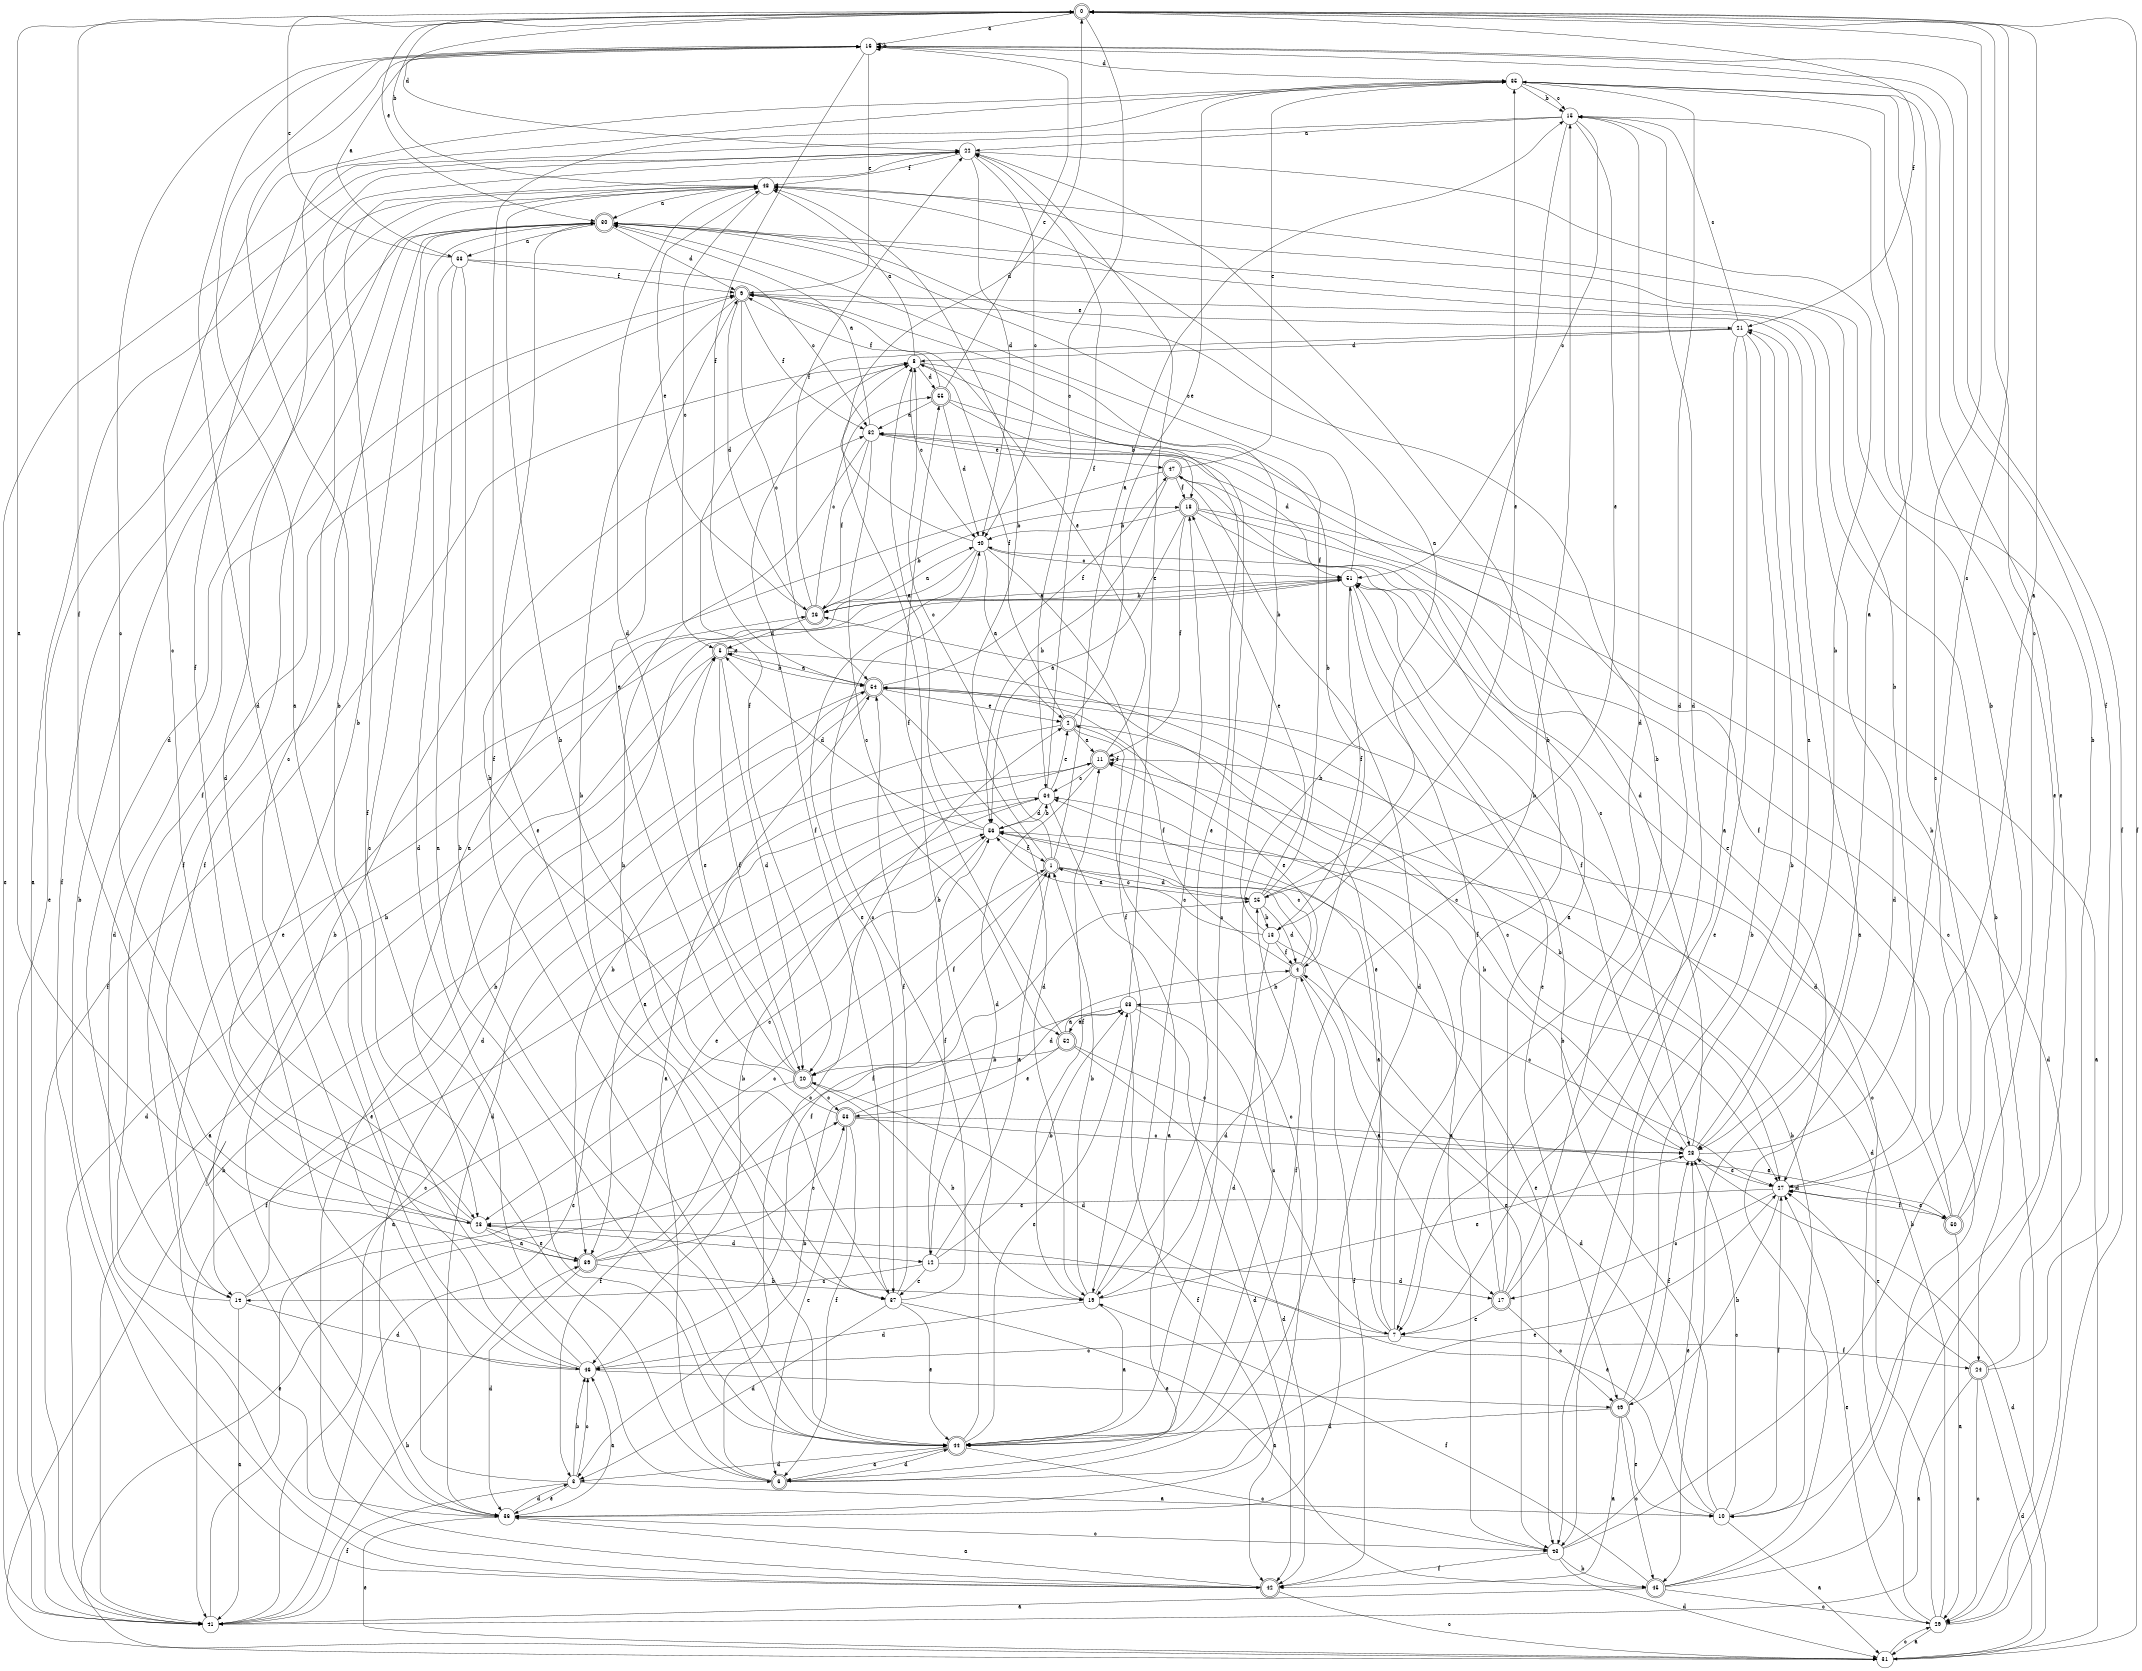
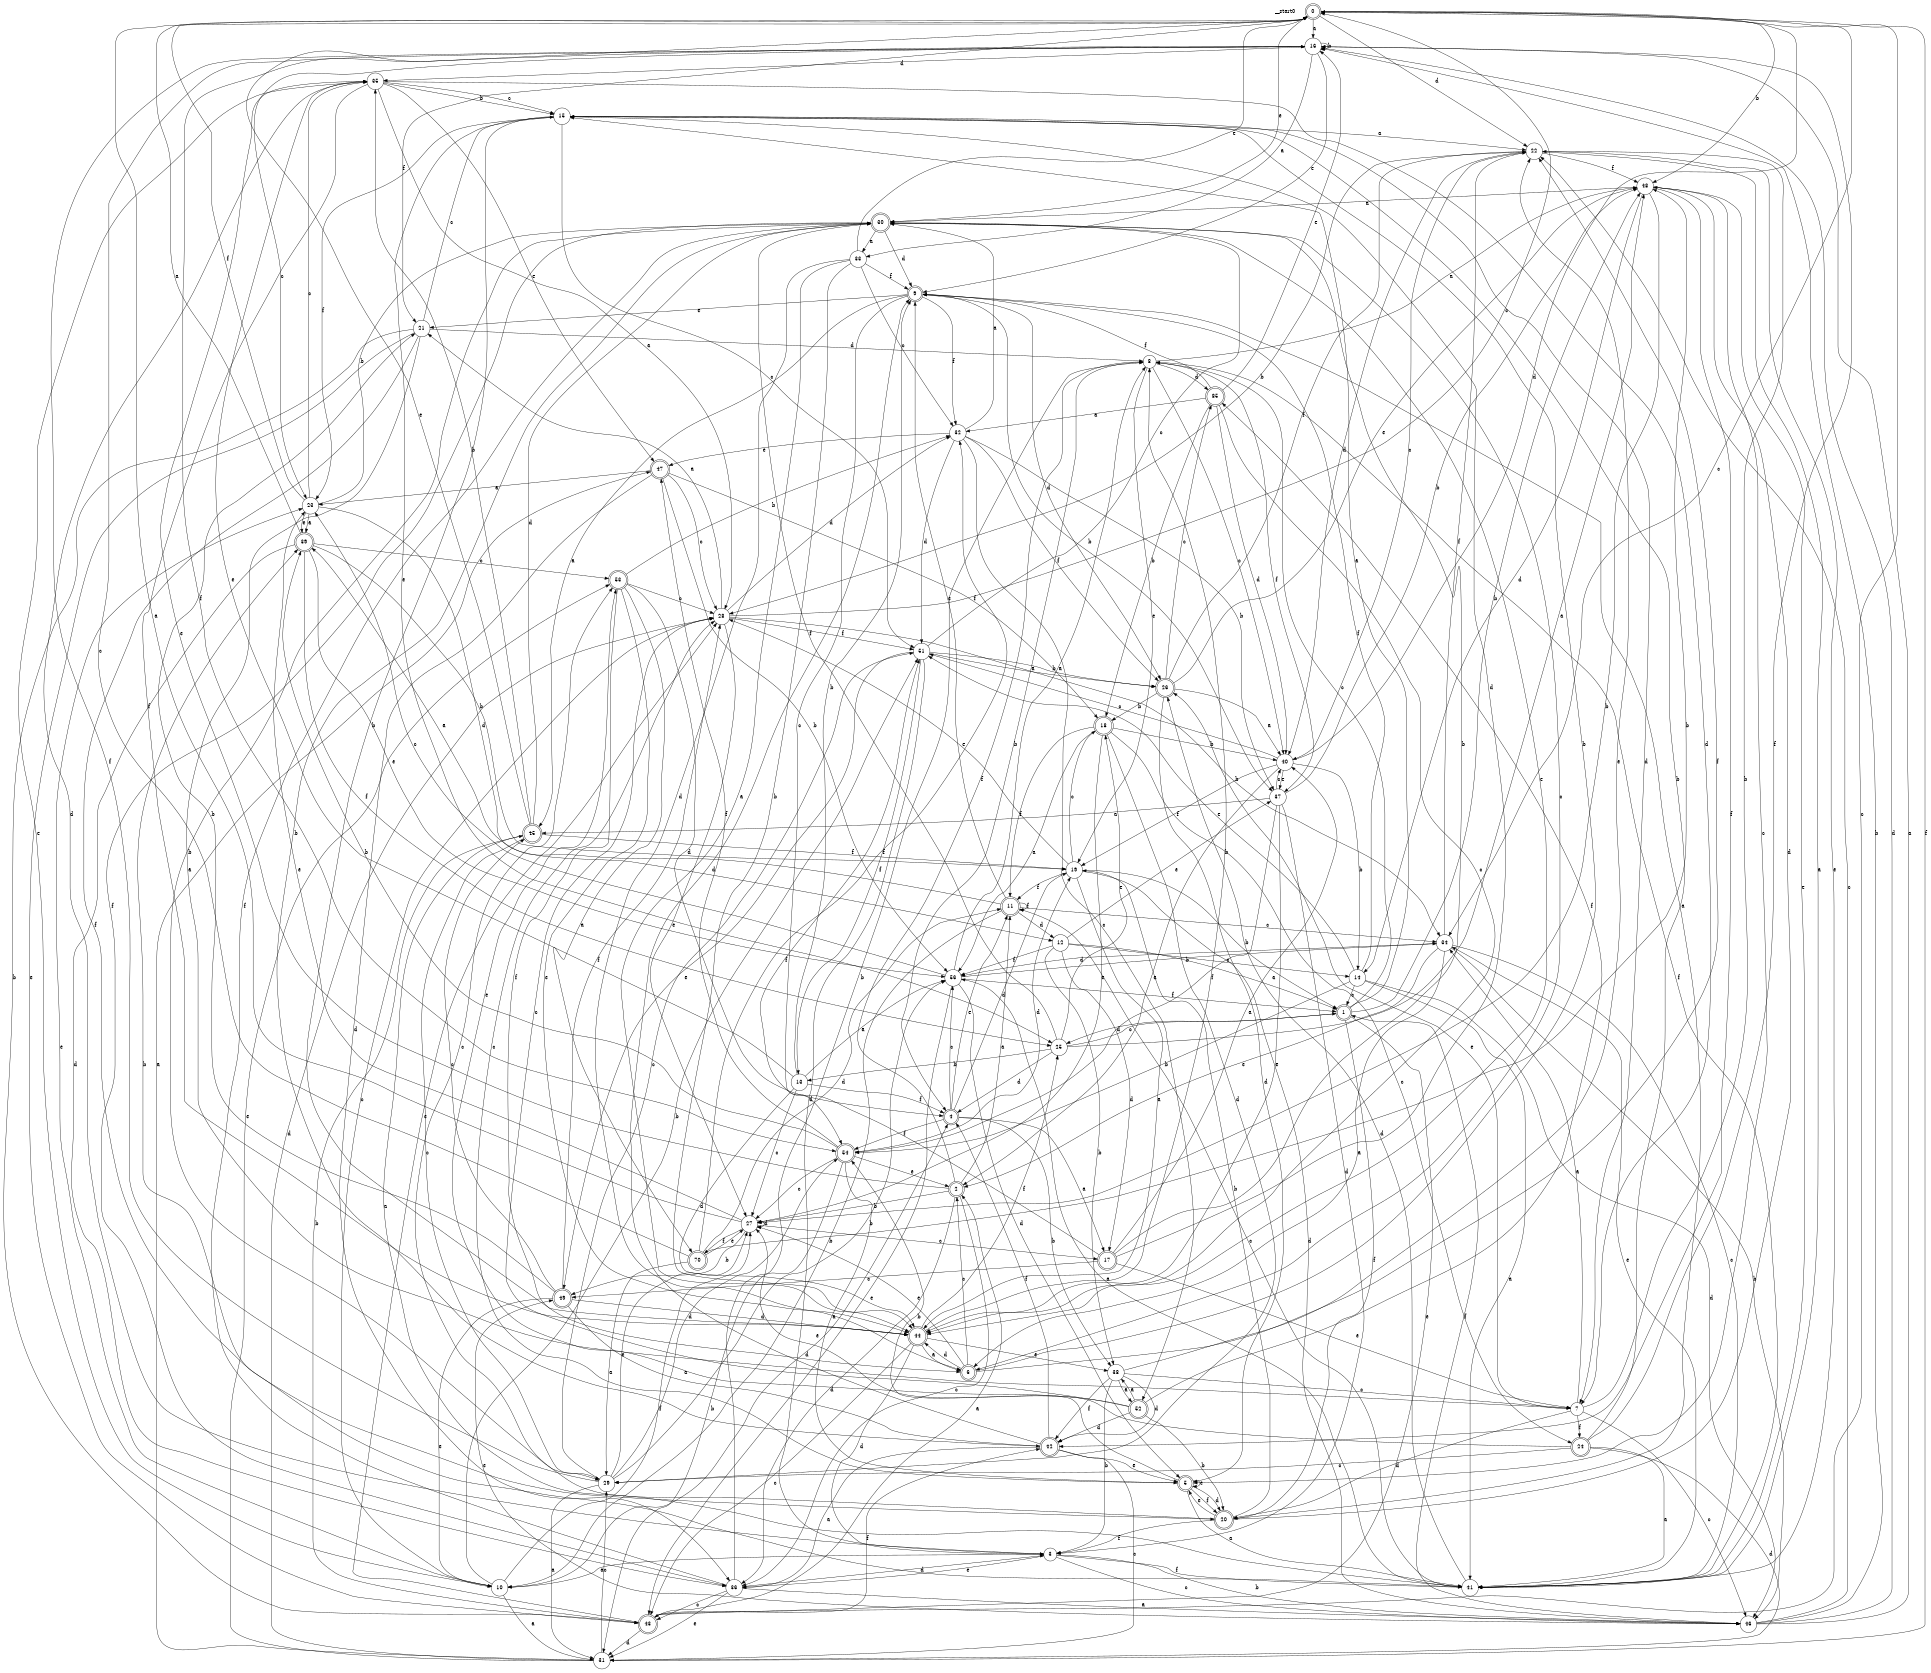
none -> (1285, 12)
(1271, 206) -> (525, 263)
(941, 396) -> (1215, 396)
(621, 814) -> (807, 1205)
(662, 1084) -> none
(266, 1206) -> (1732, 1260)
(1954, 1225) -> (698, 1260)
(1556, 1552) -> (648, 1624)
